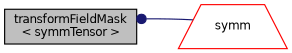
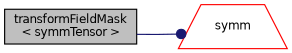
(170, 19) -> (157, 34)
